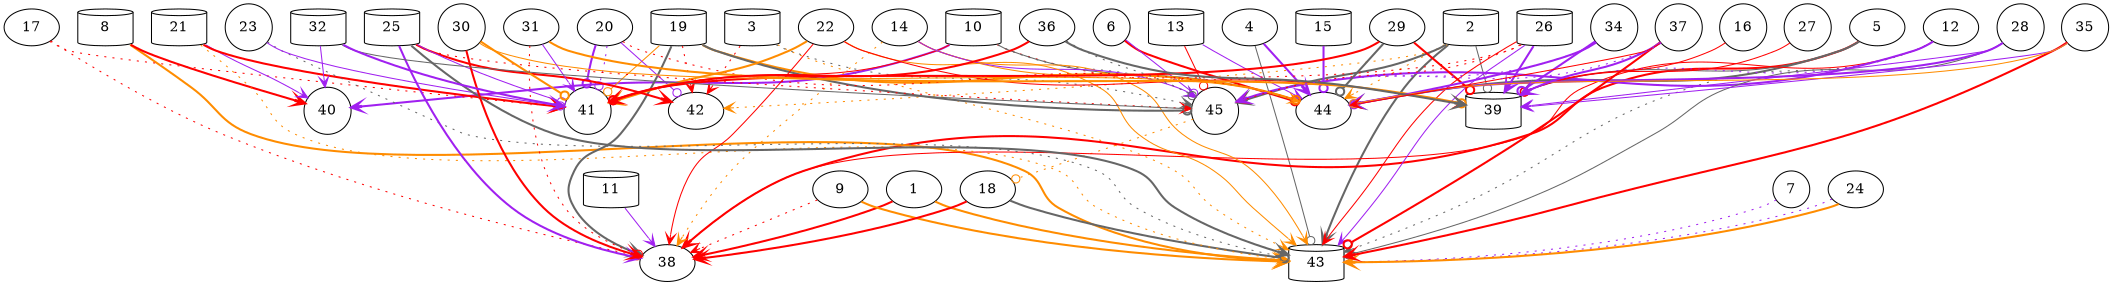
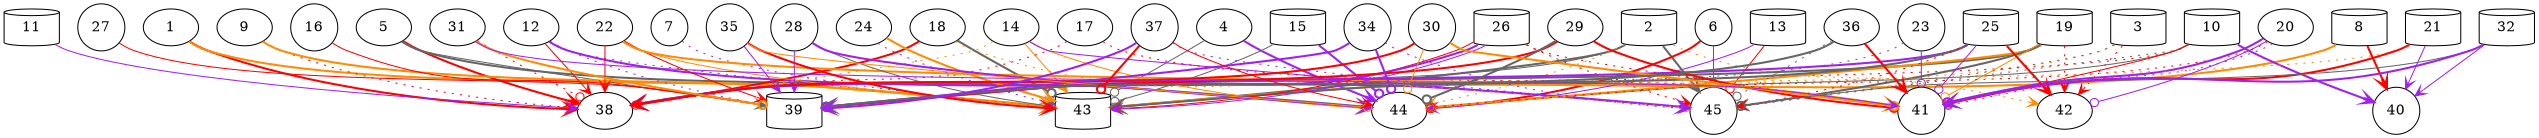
none -> (1197, 76)
(1133, 140) -> (1316, 84)
